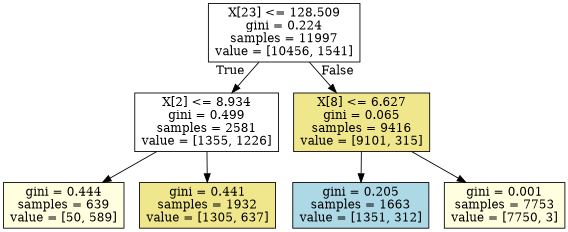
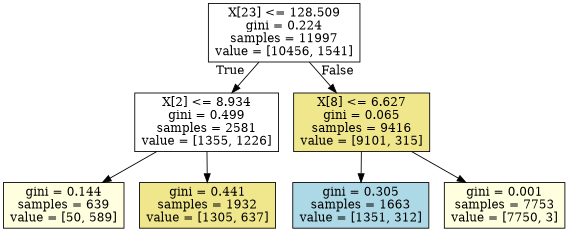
(64, 205) -> (64, 205)
(361, 205) -> (361, 205)
